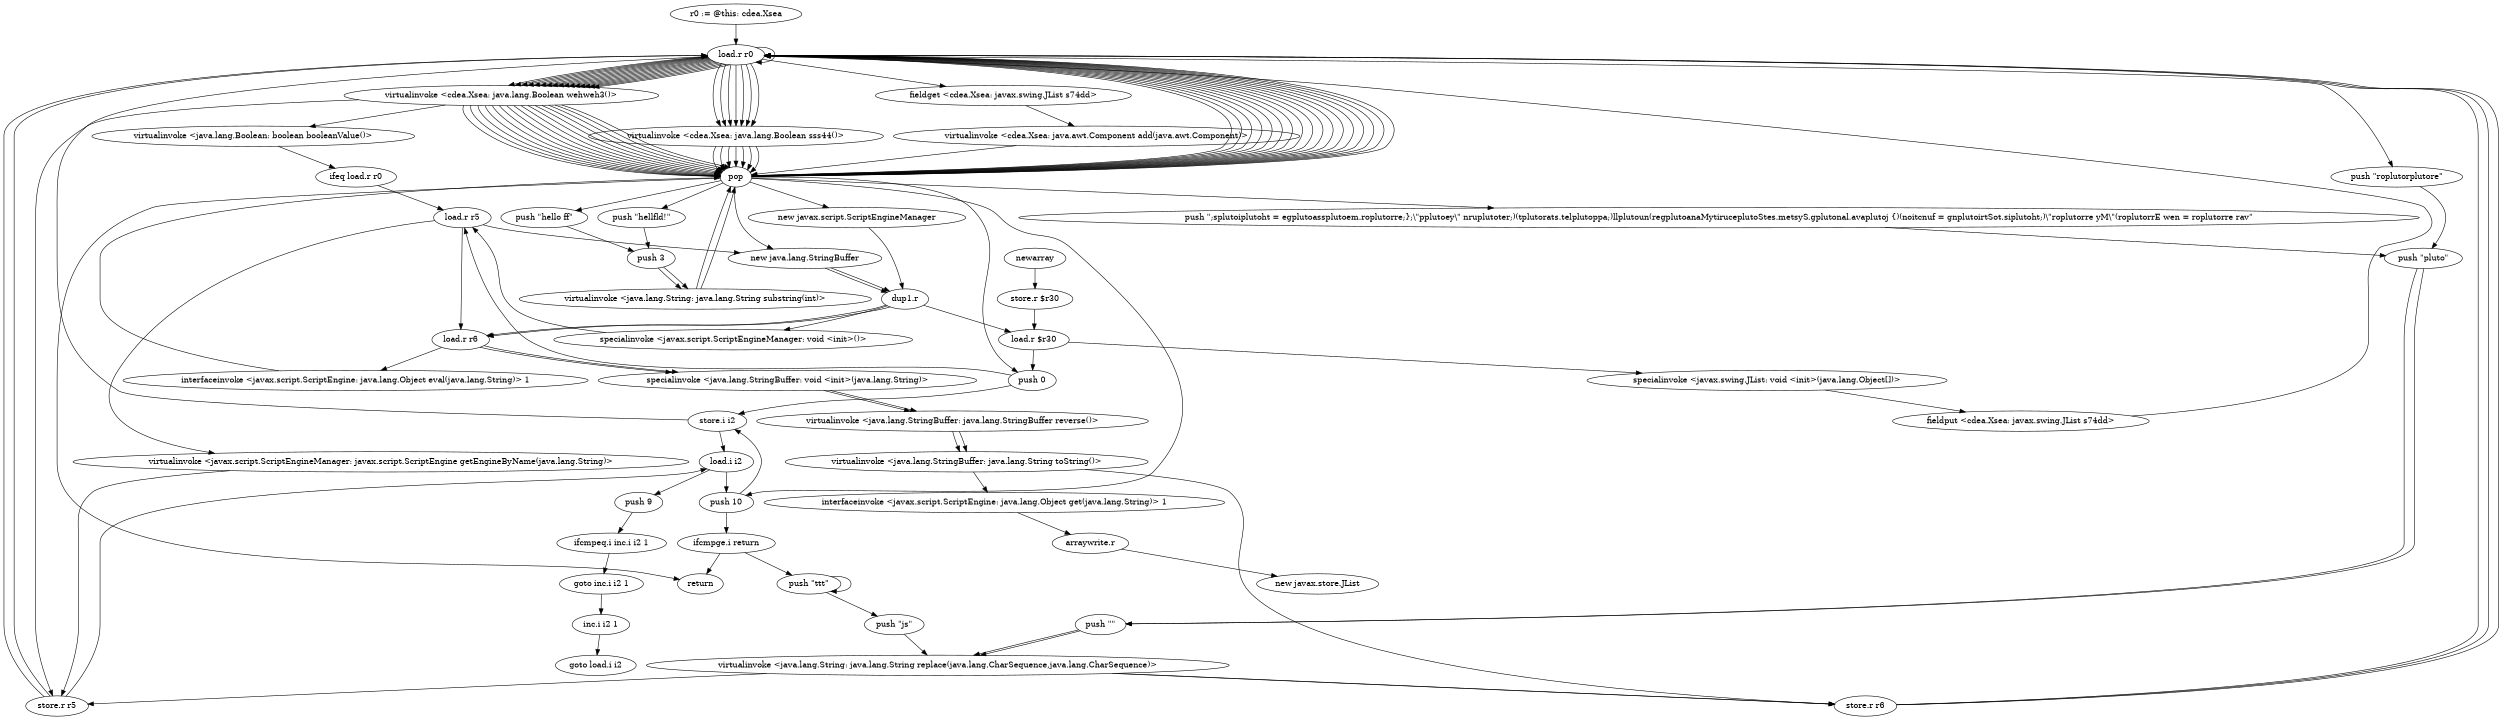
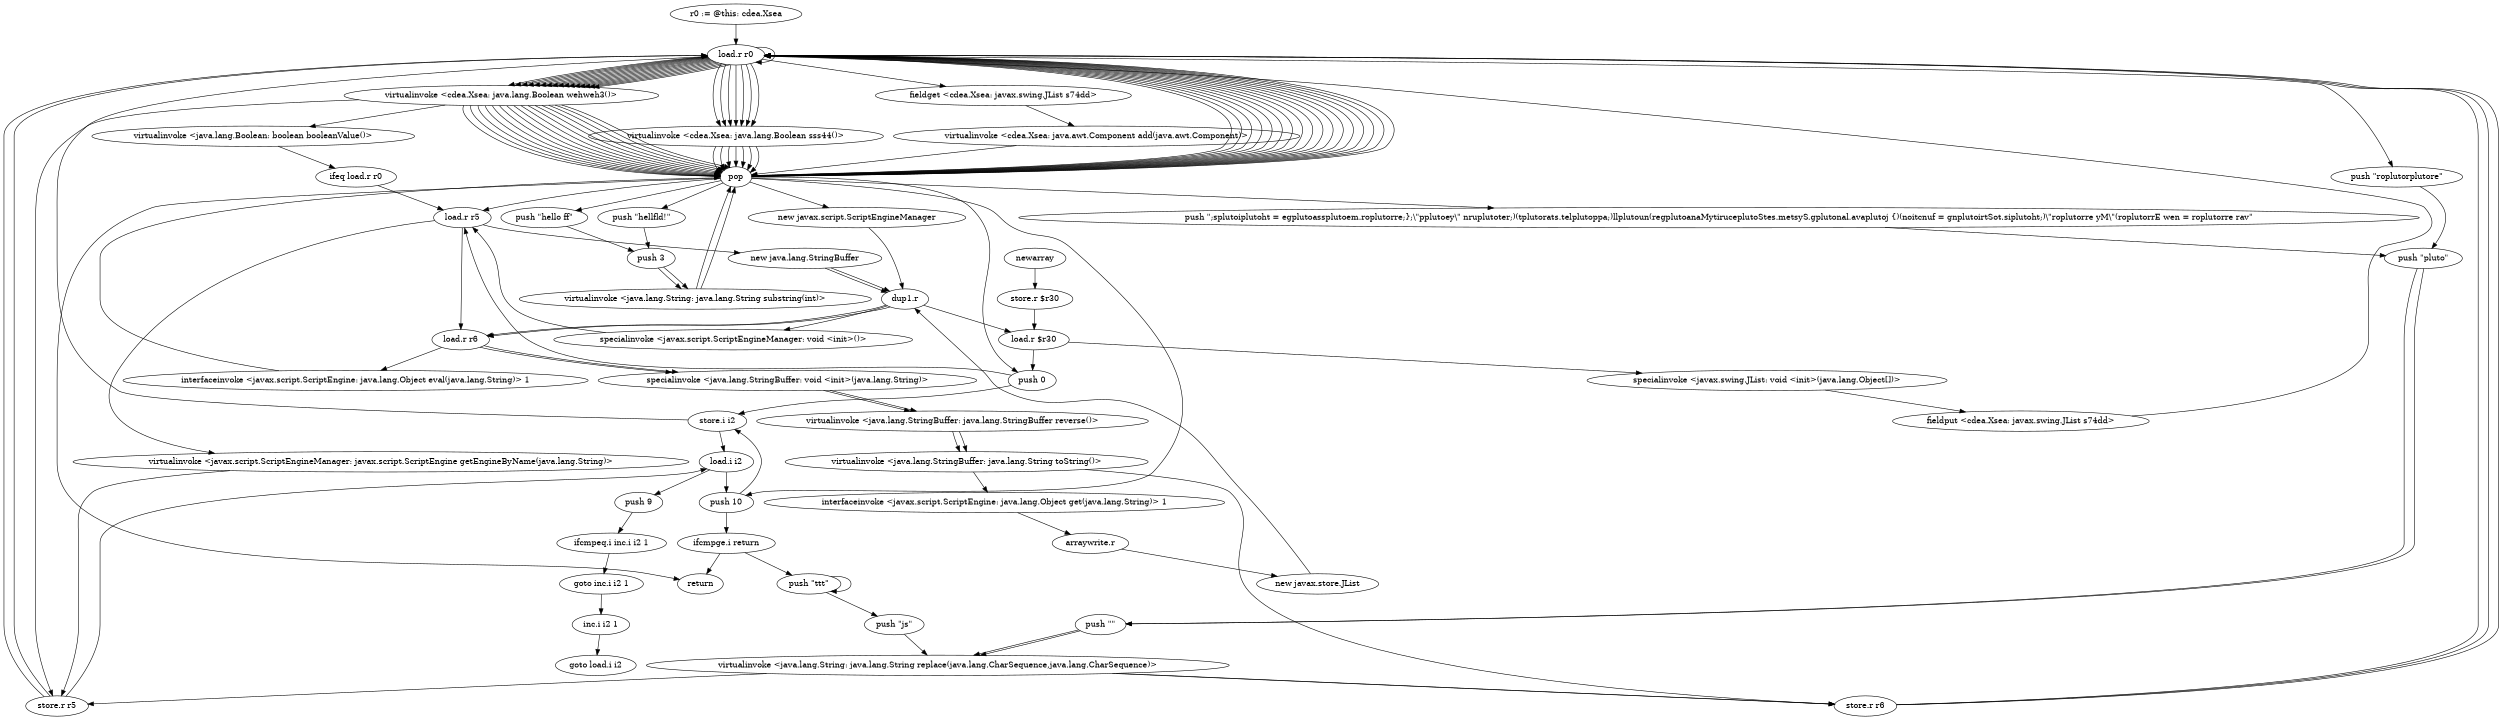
(740, 223) -> (604, 190)
none -> (1134, 404)
